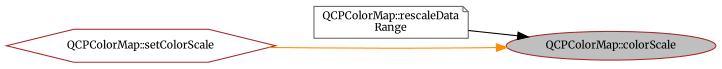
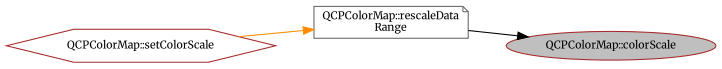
(383, 48) -> (271, 34)
